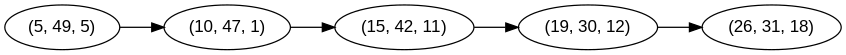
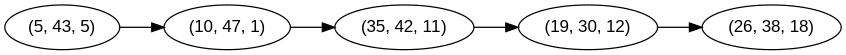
(62, 27) -> (62, 27)
(404, 27) -> (404, 27)
(772, 27) -> (772, 27)
